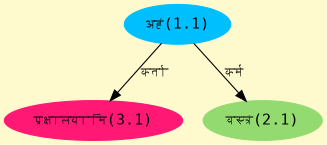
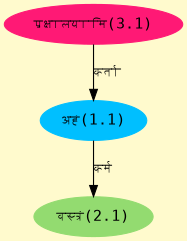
(140, 68) -> (94, 67)
